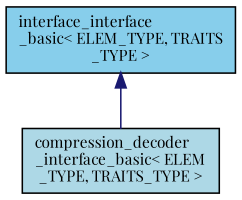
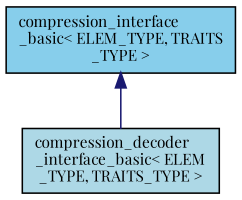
(121, 40) -> (121, 40)
